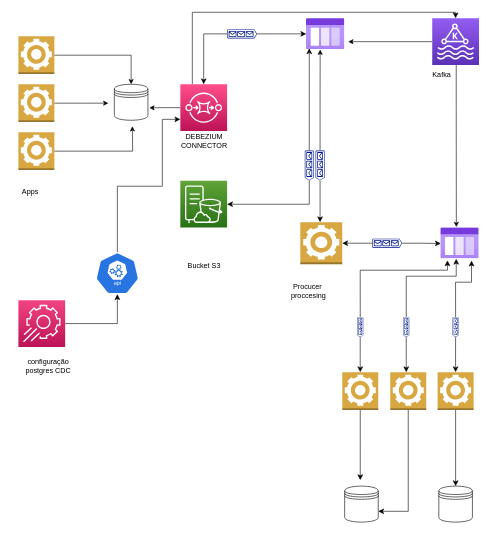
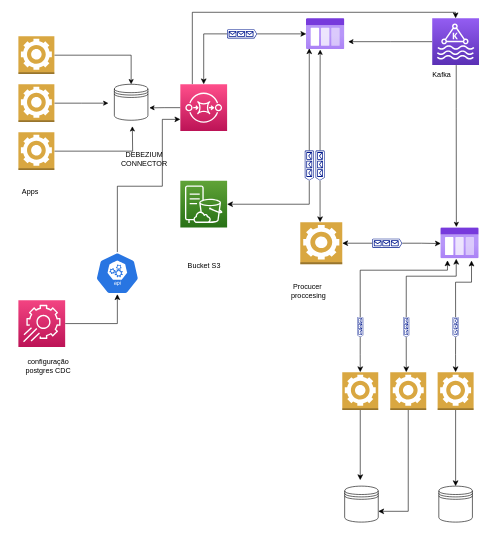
(204, 141) -> (144, 159)
